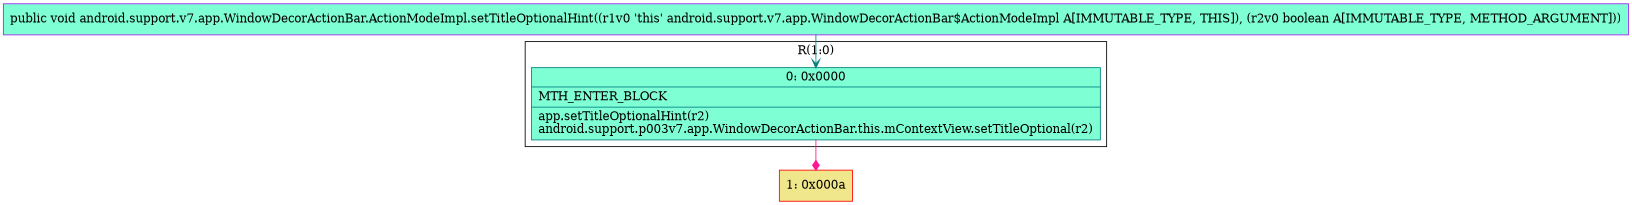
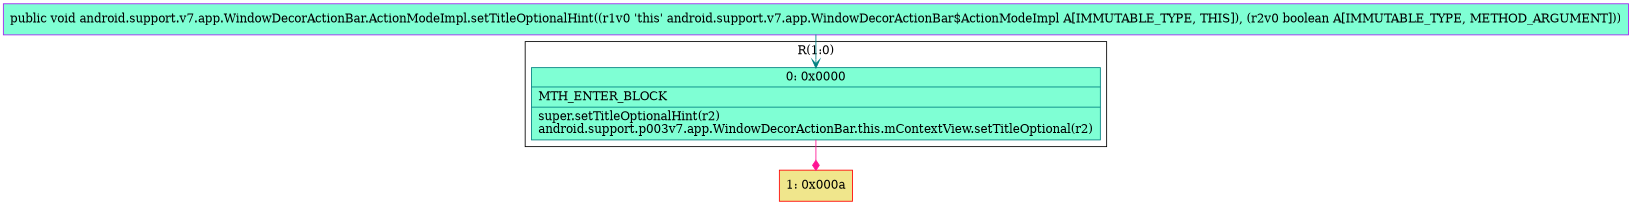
(624, 117) -> (629, 117)
